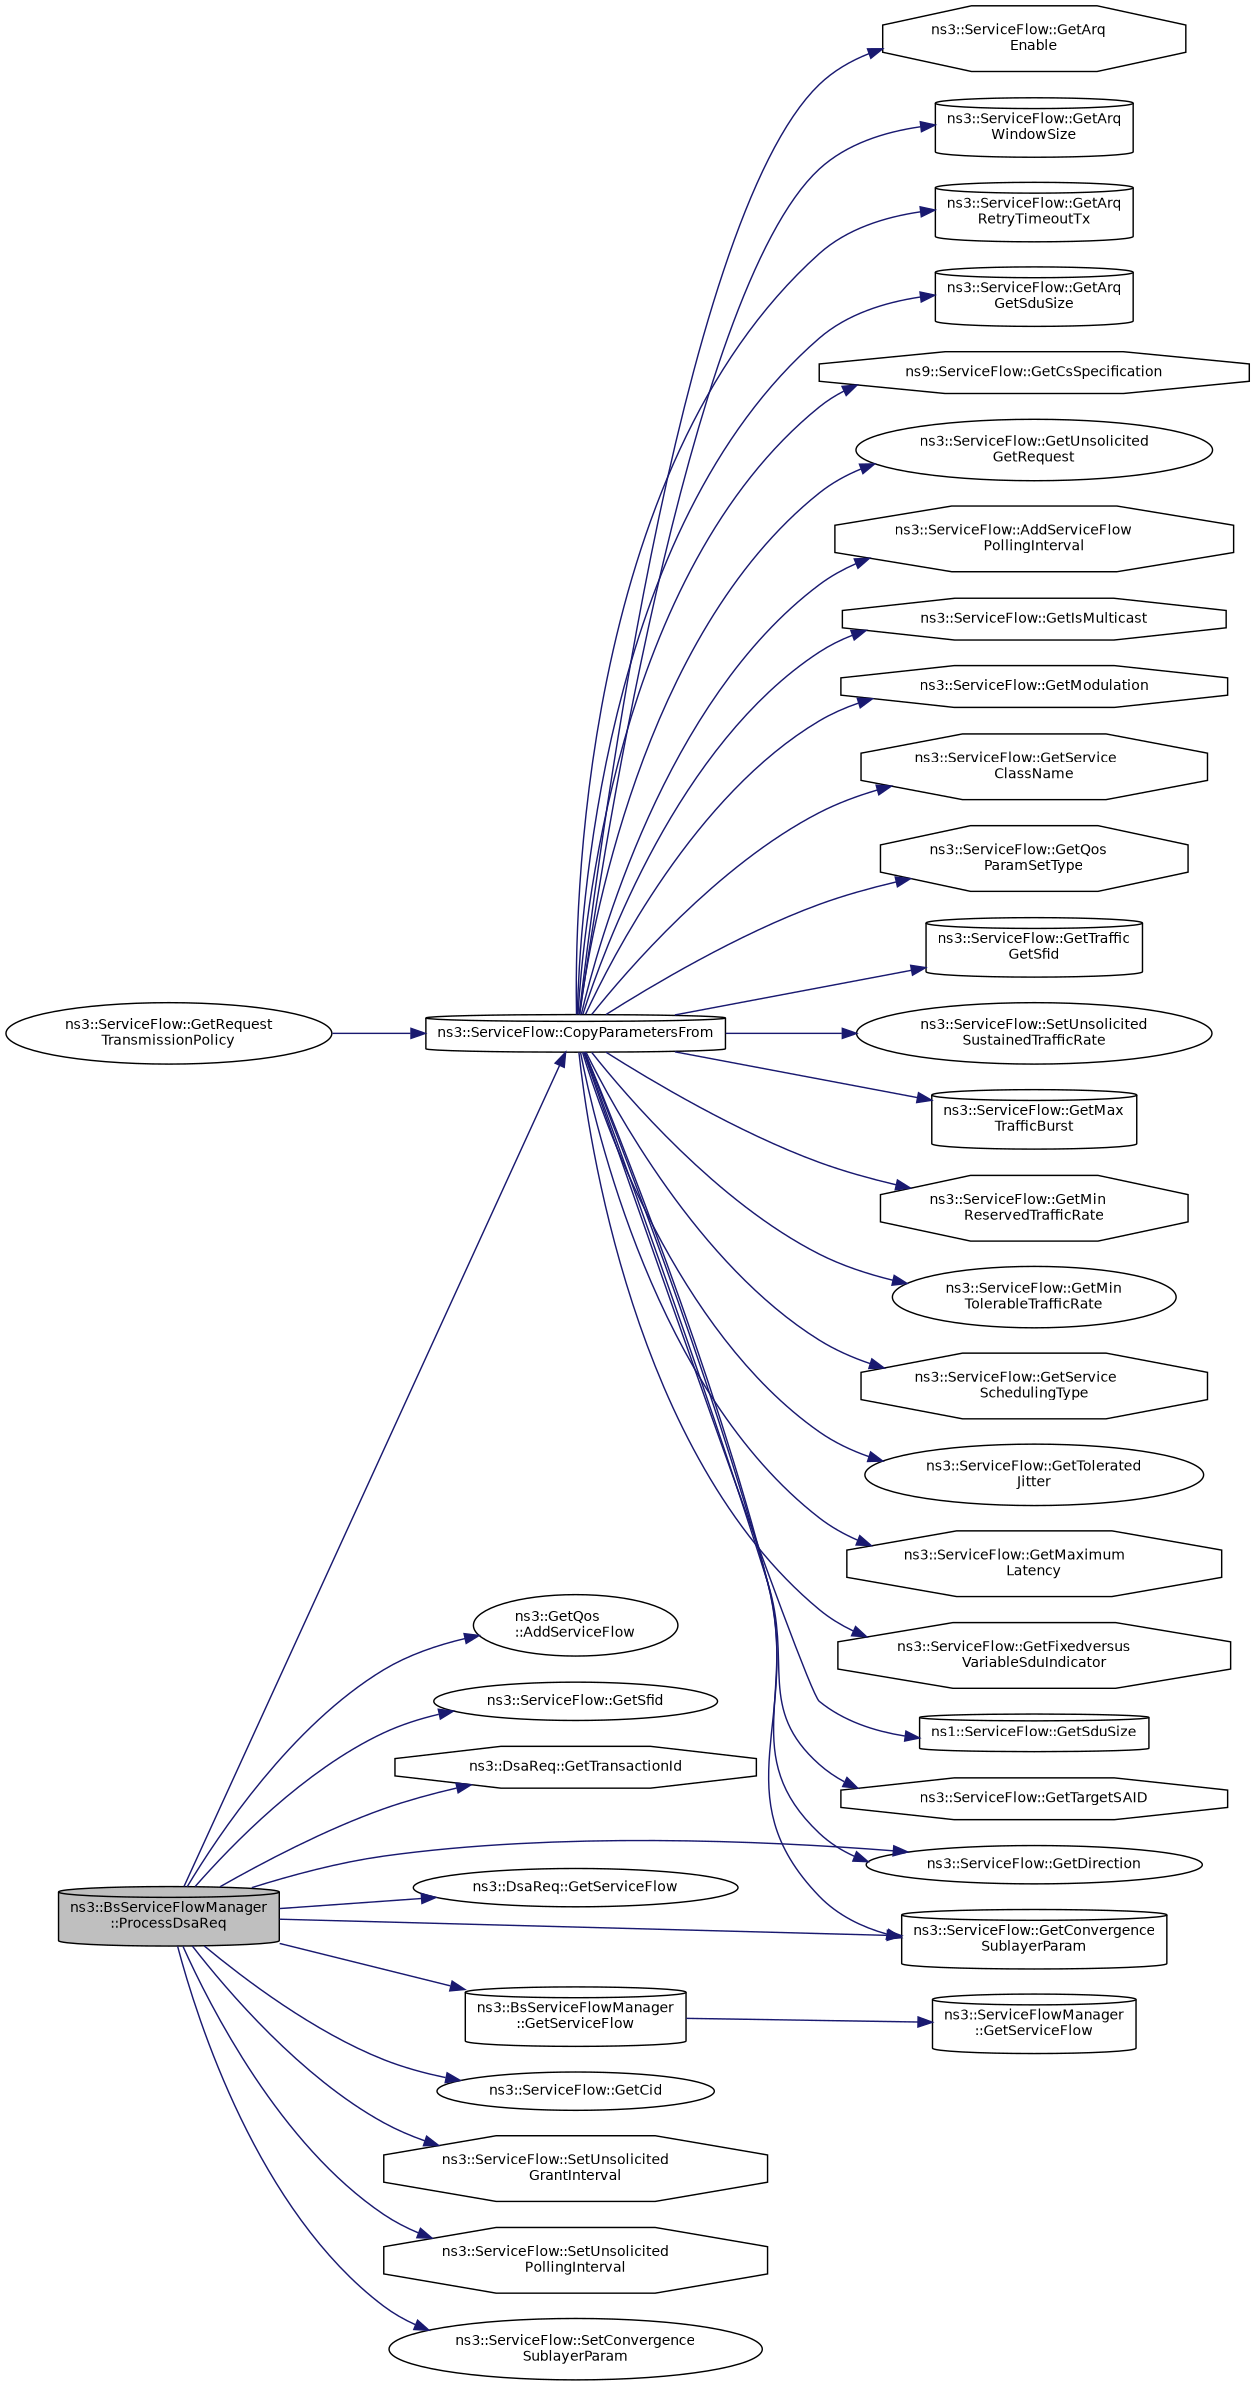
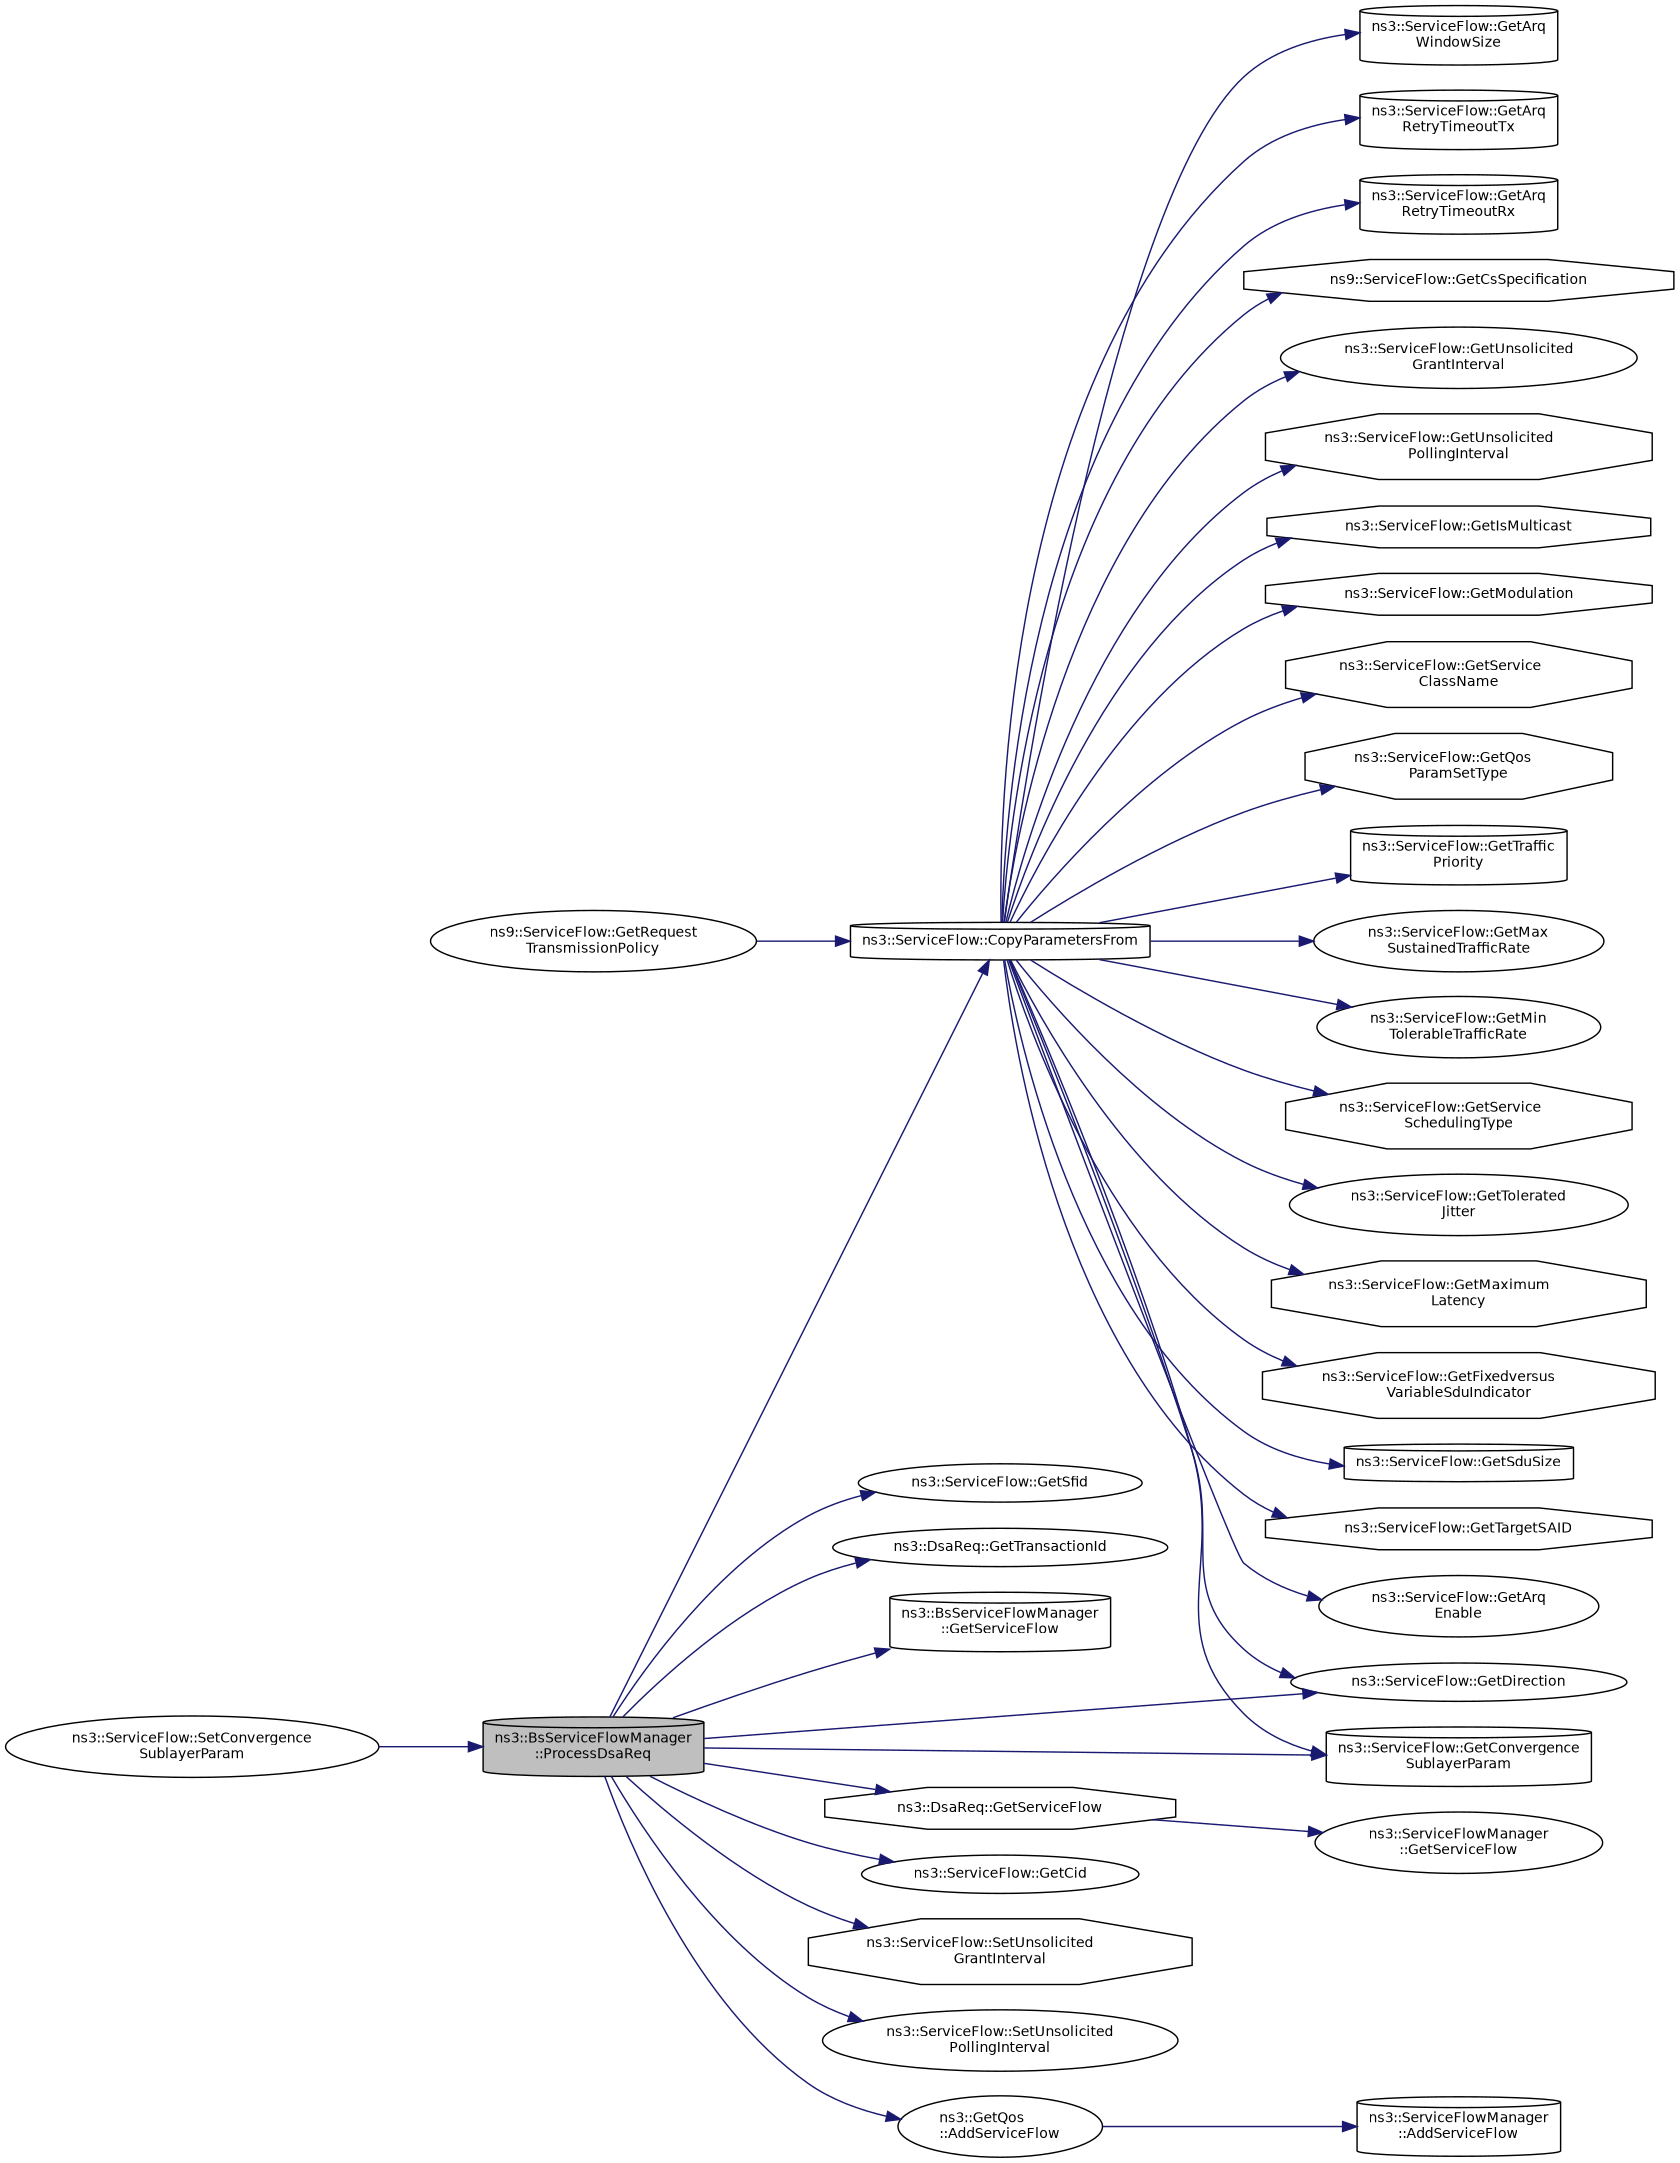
(1034, 39) -> (1459, 1606)
(1034, 297) -> (1459, 204)
(1034, 450) -> (1459, 358)
(1034, 539) -> (1459, 447)
(1034, 947) -> (1459, 855)
(169, 1033) -> (593, 941)
(1034, 1033) -> (1459, 941)
(1034, 1119) -> none
(1034, 1208) -> none
(1034, 1733) -> (1459, 1463)
(576, 1767) -> (1000, 1547)
(576, 1888) -> (1000, 1808)
(802, 2020) -> (1231, 1826)
(1034, 2024) -> (1459, 1843)
none -> (1459, 2126)
(262, 2159) -> (424, 1747)
(576, 2260) -> (1000, 2040)
